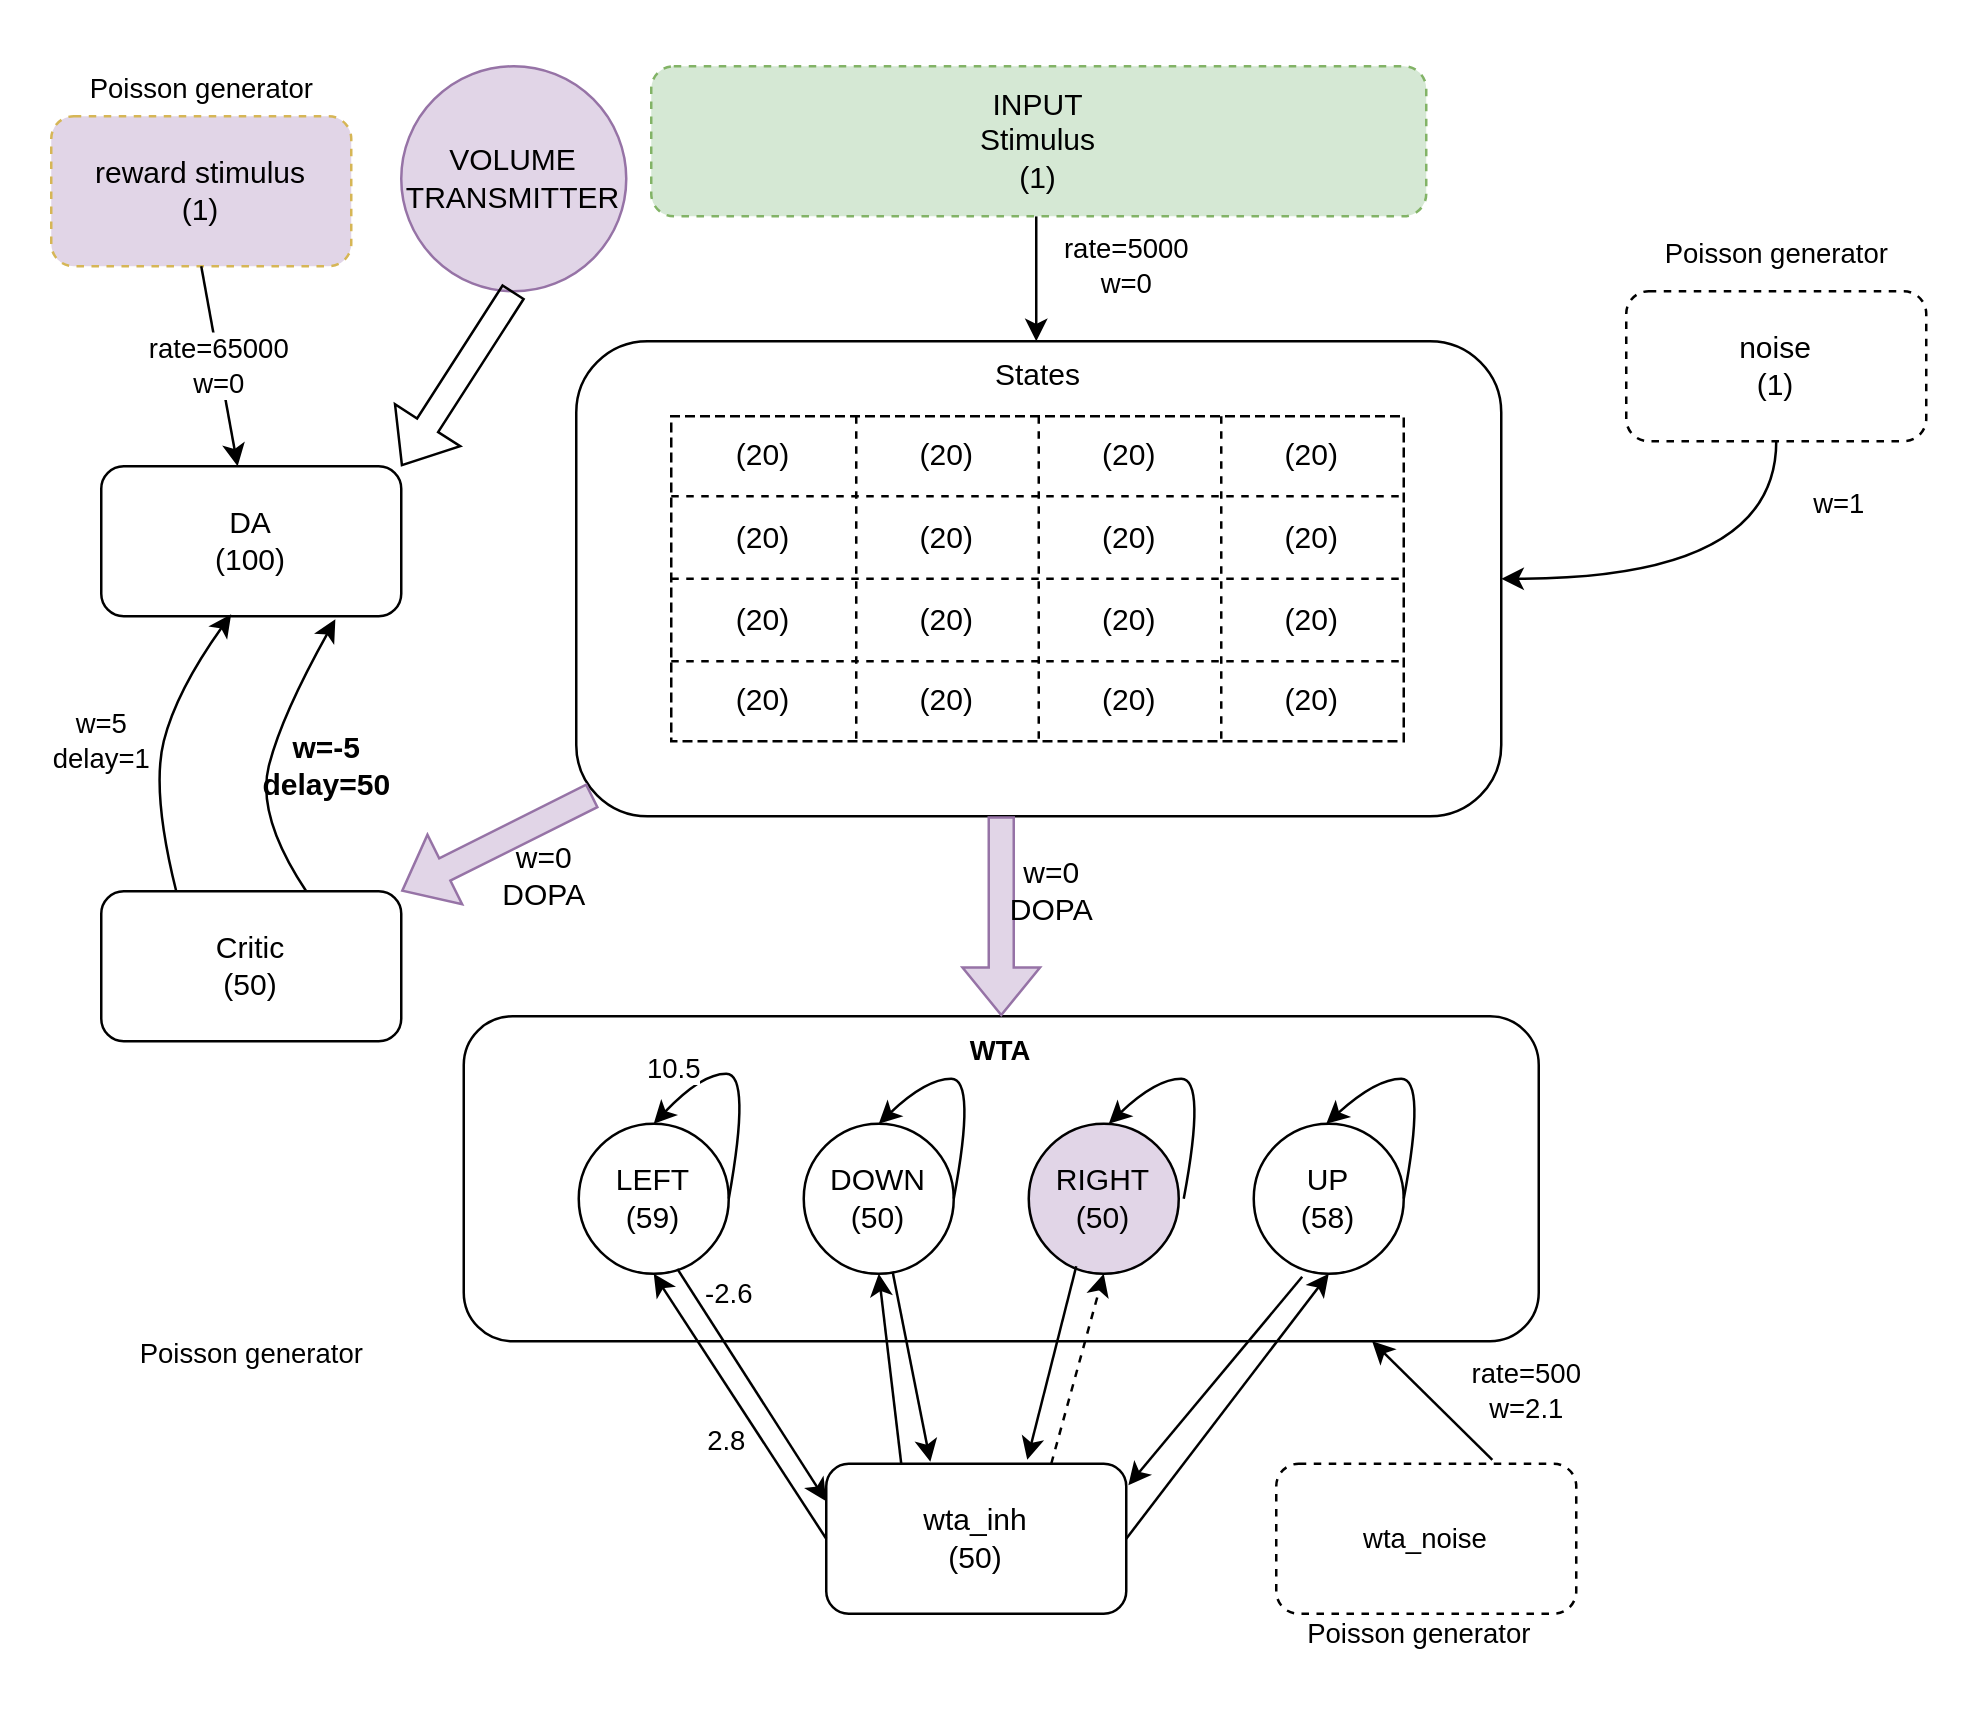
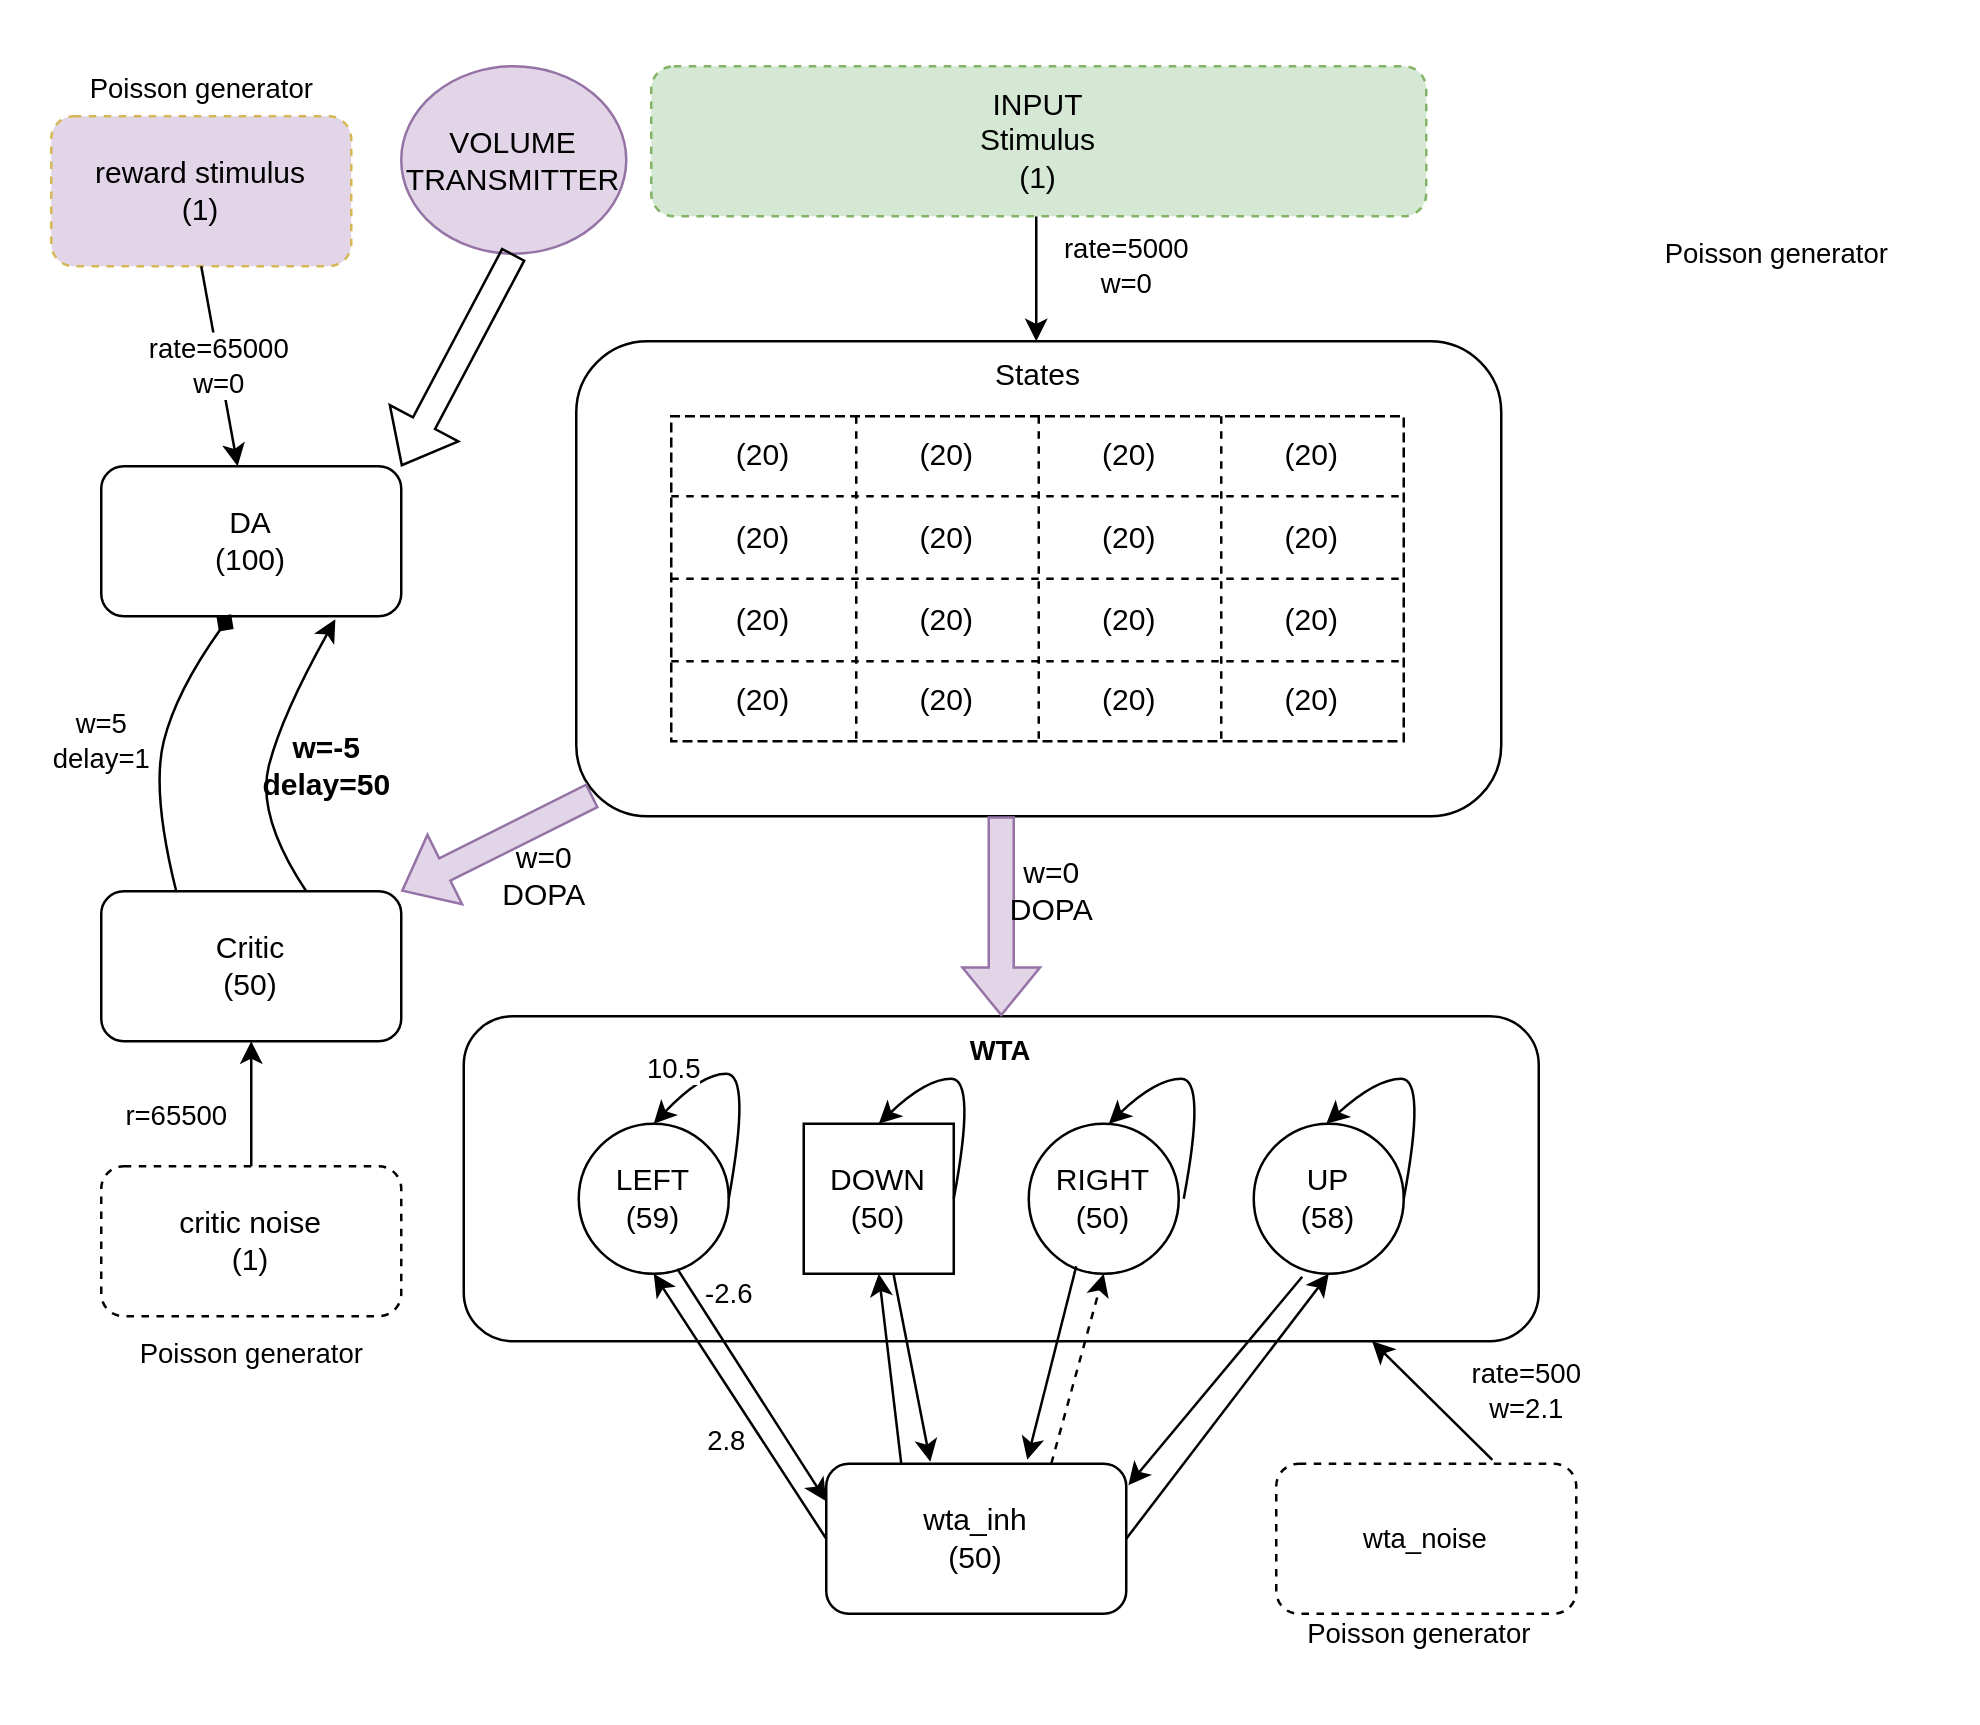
(514, 179) -> (514, 160)
(1776, 366) -> none
(1678, 558) -> none
(220, 630) -> (219, 631)
none -> (251, 1112)
(879, 1199) -> (879, 1199)
(1104, 1199) -> (1104, 1199)
none -> (251, 1241)
